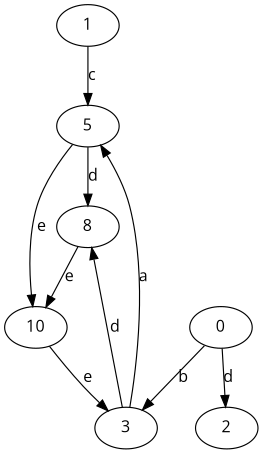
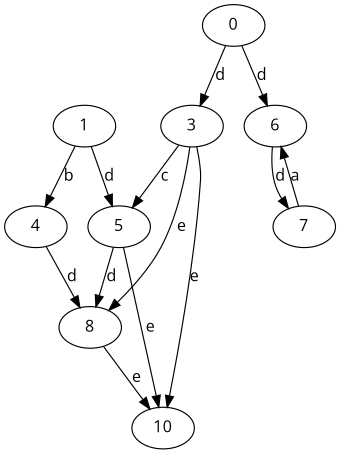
(92, 76) -> (109, 176)
none -> (36, 227)
none -> (304, 227)
(143, 277) -> (165, 176)
(115, 327) -> (182, 227)
(74, 376) -> (191, 272)
(183, 378) -> (220, 76)
(227, 428) -> (275, 126)
